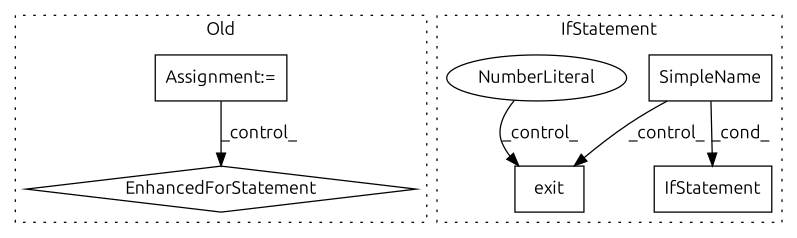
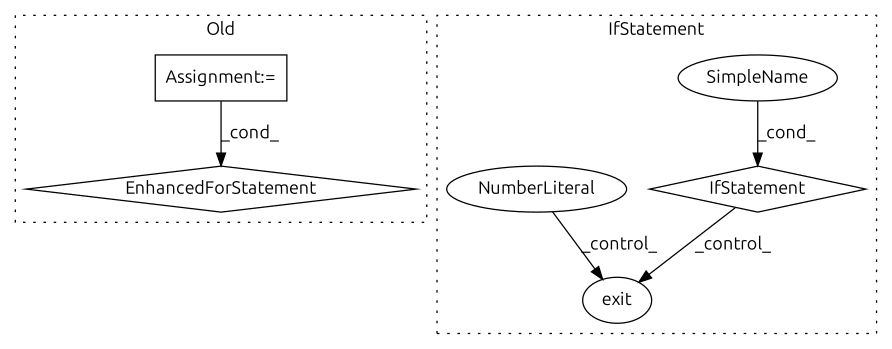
(710, 78) -> (758, 78)
(624, 127) -> (692, 241)
(259, 134) -> (250, 134)
(549, 189) -> (617, 300)
(713, 189) -> (758, 189)
